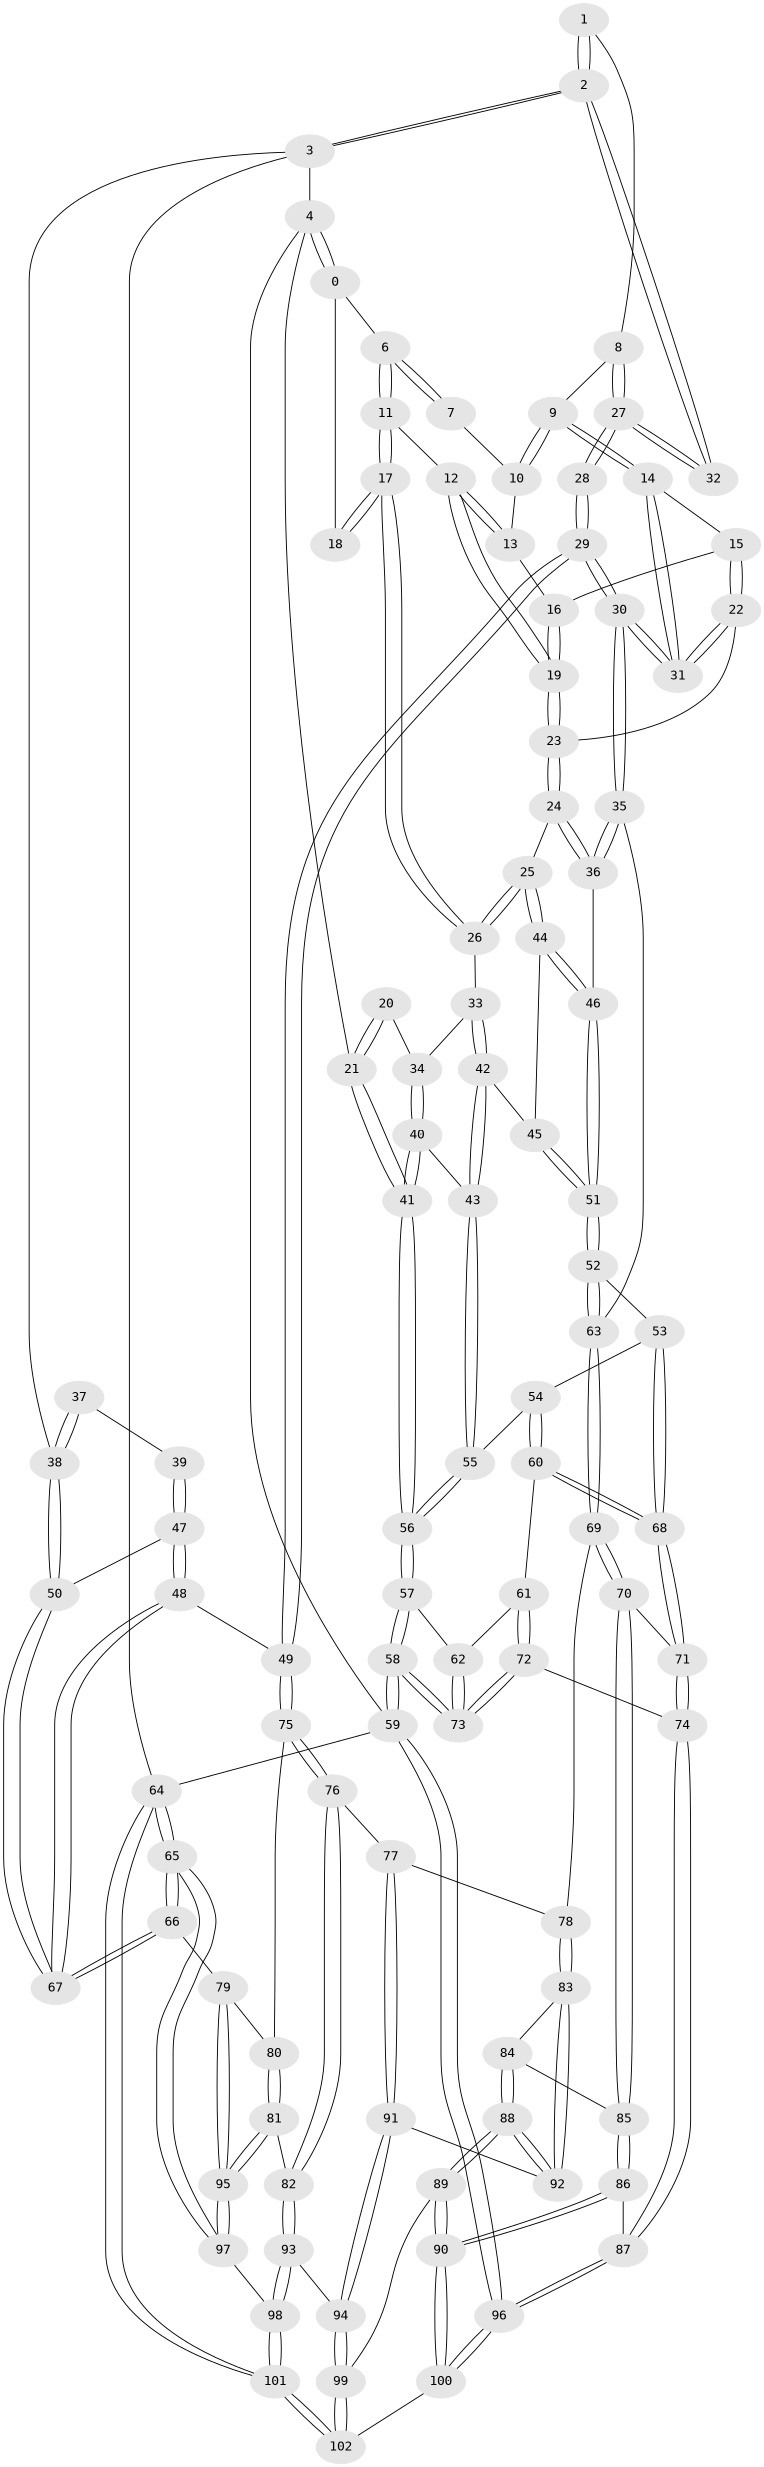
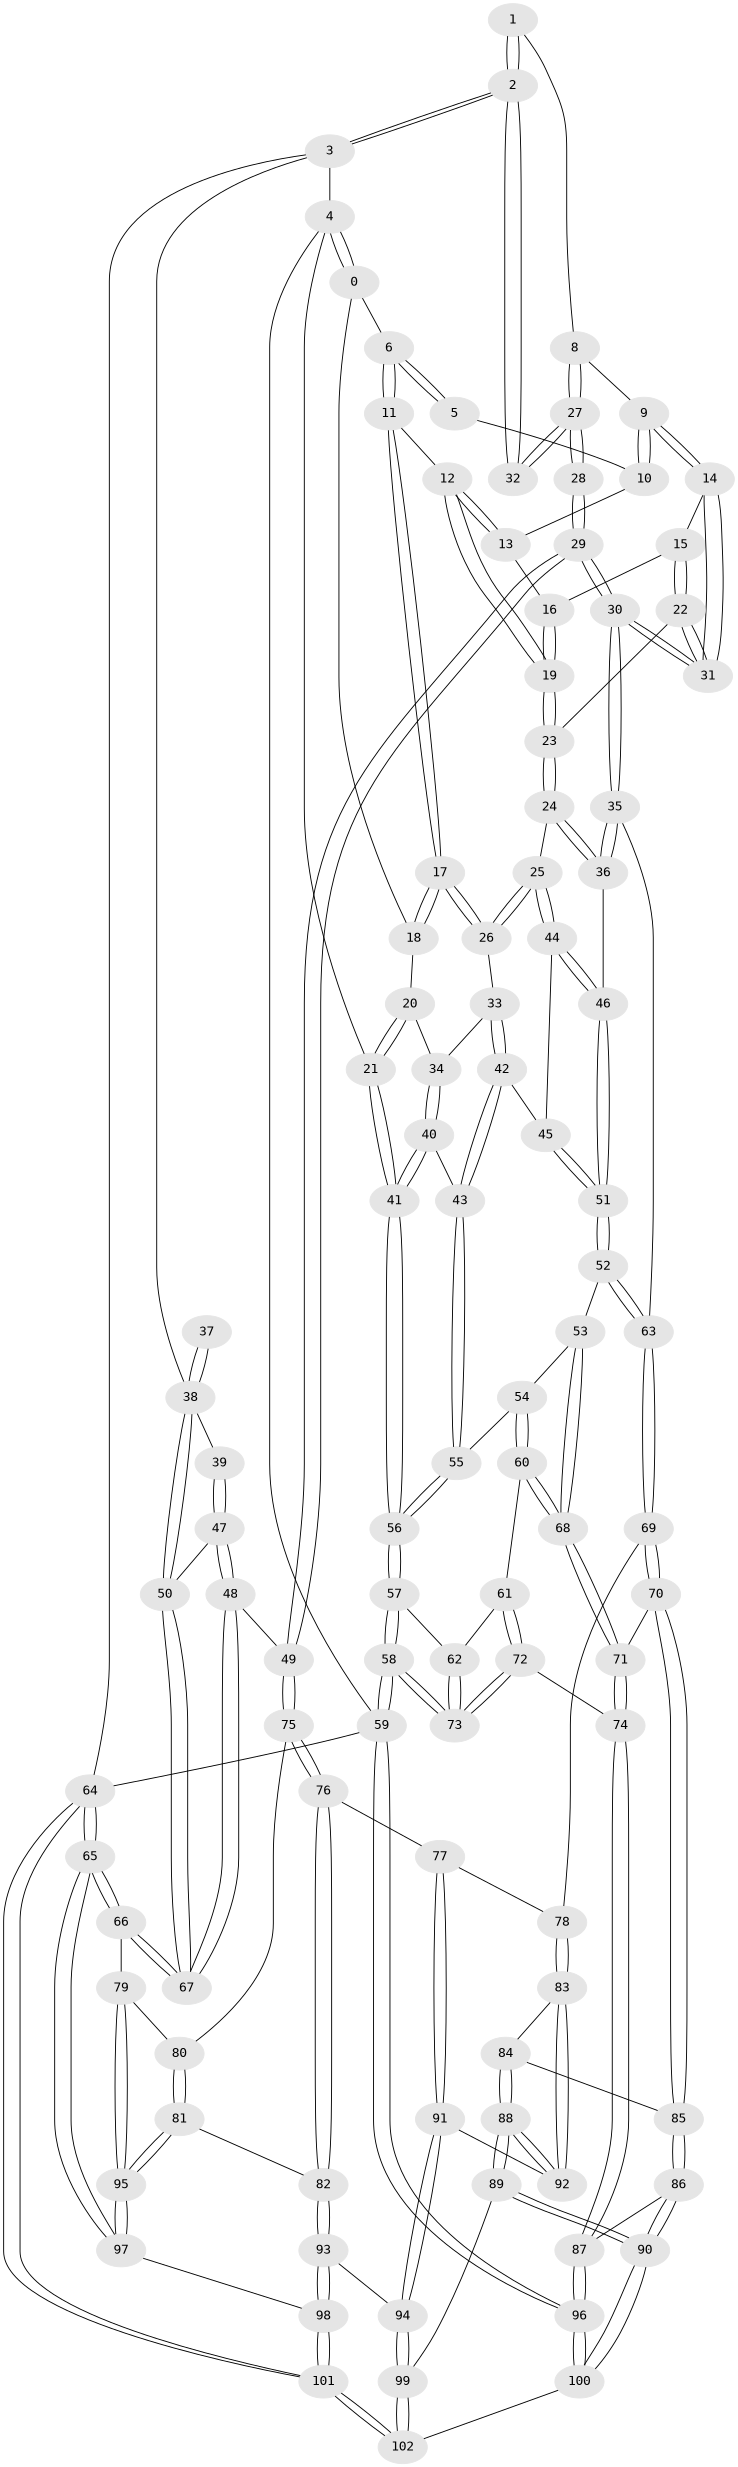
(451, 414) -> (455, 414)
none -> (412, 971)
(123, 1426) -> (205, 1430)
